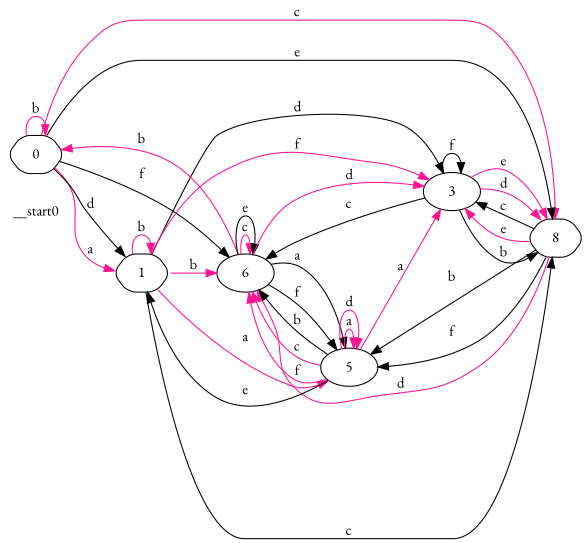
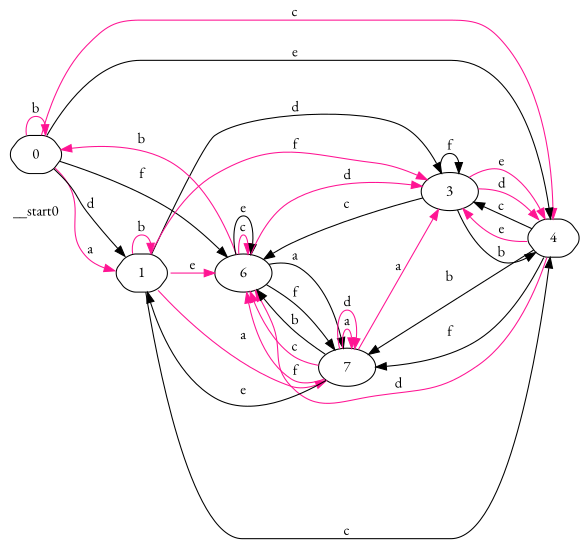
(556, 238) -> (554, 238)
(194, 265) -> (193, 265)
(349, 367) -> (347, 367)
